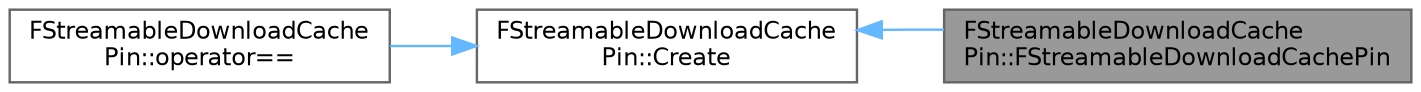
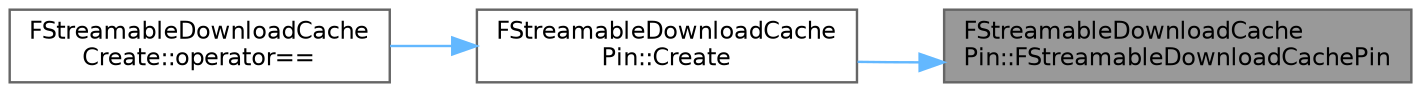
(913, 30) -> (888, 62)
(200, 46) -> (200, 46)
